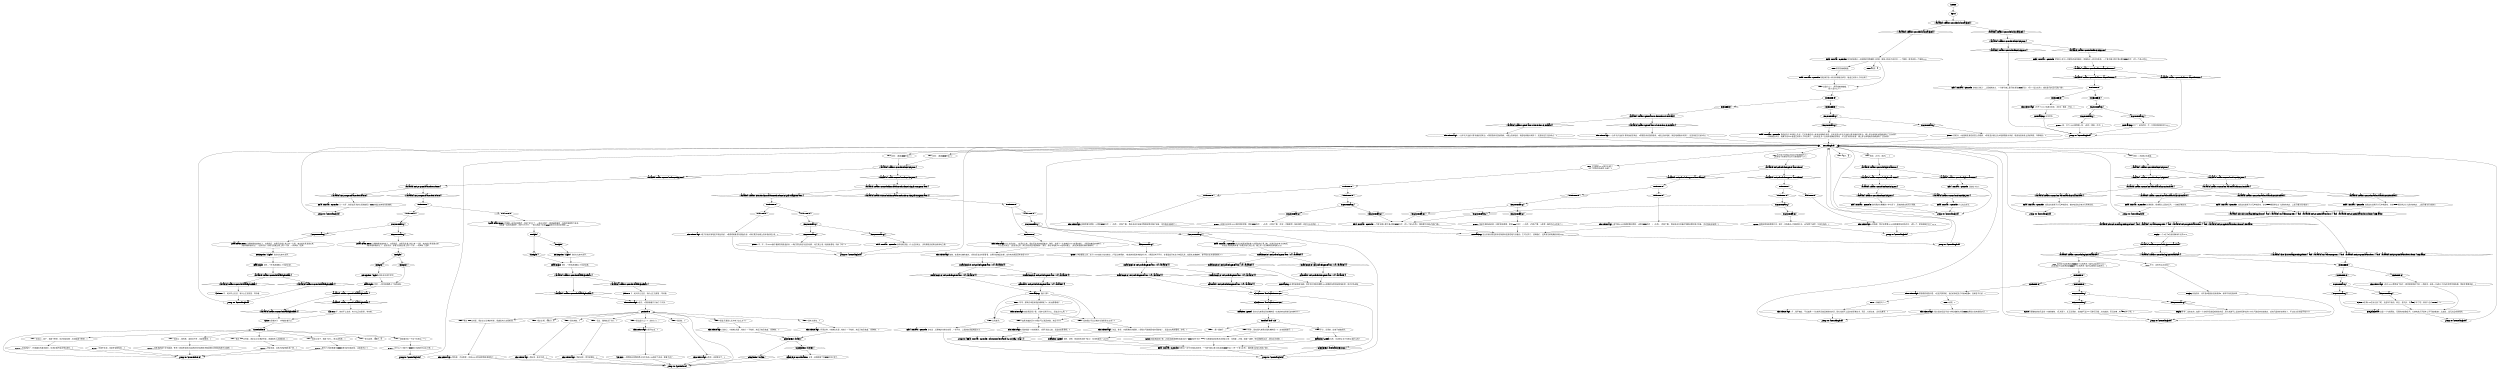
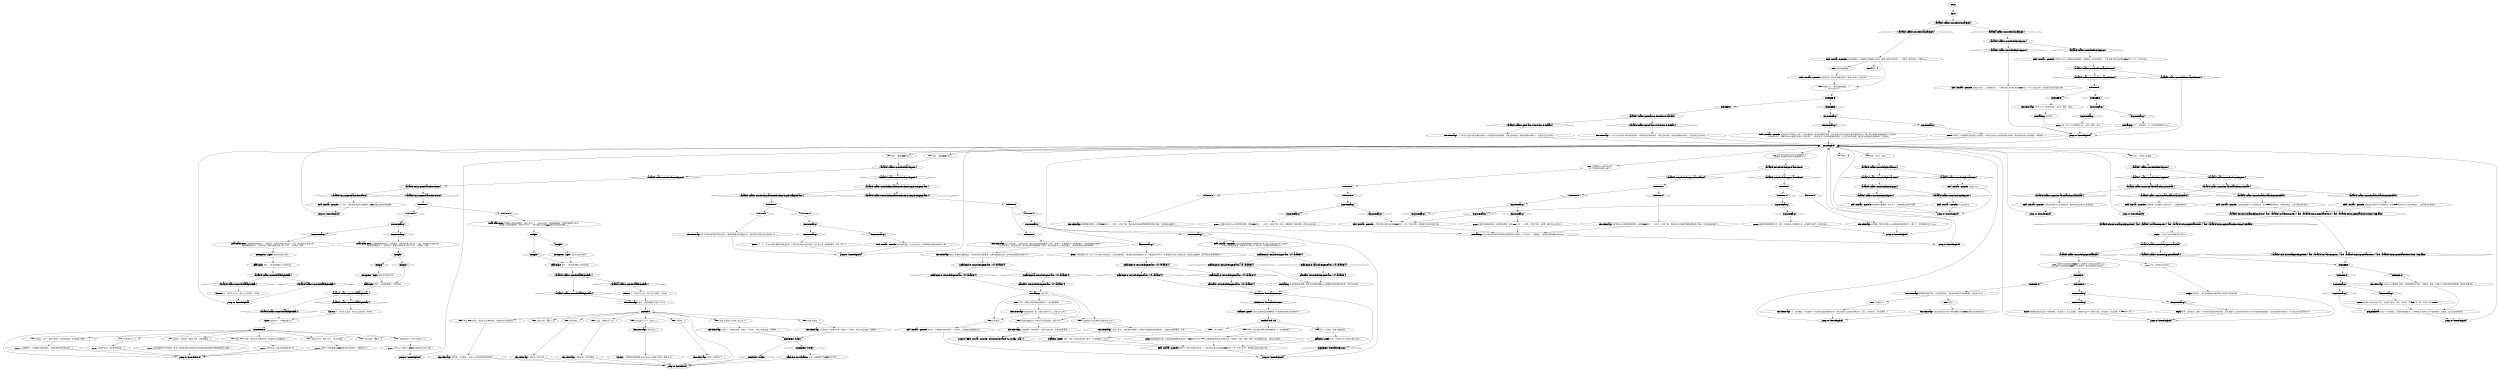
(1953, 5) -> (1953, 5)
(1004, 307) -> (1016, 316)
none -> (127, 339)
(190, 343) -> (248, 350)
